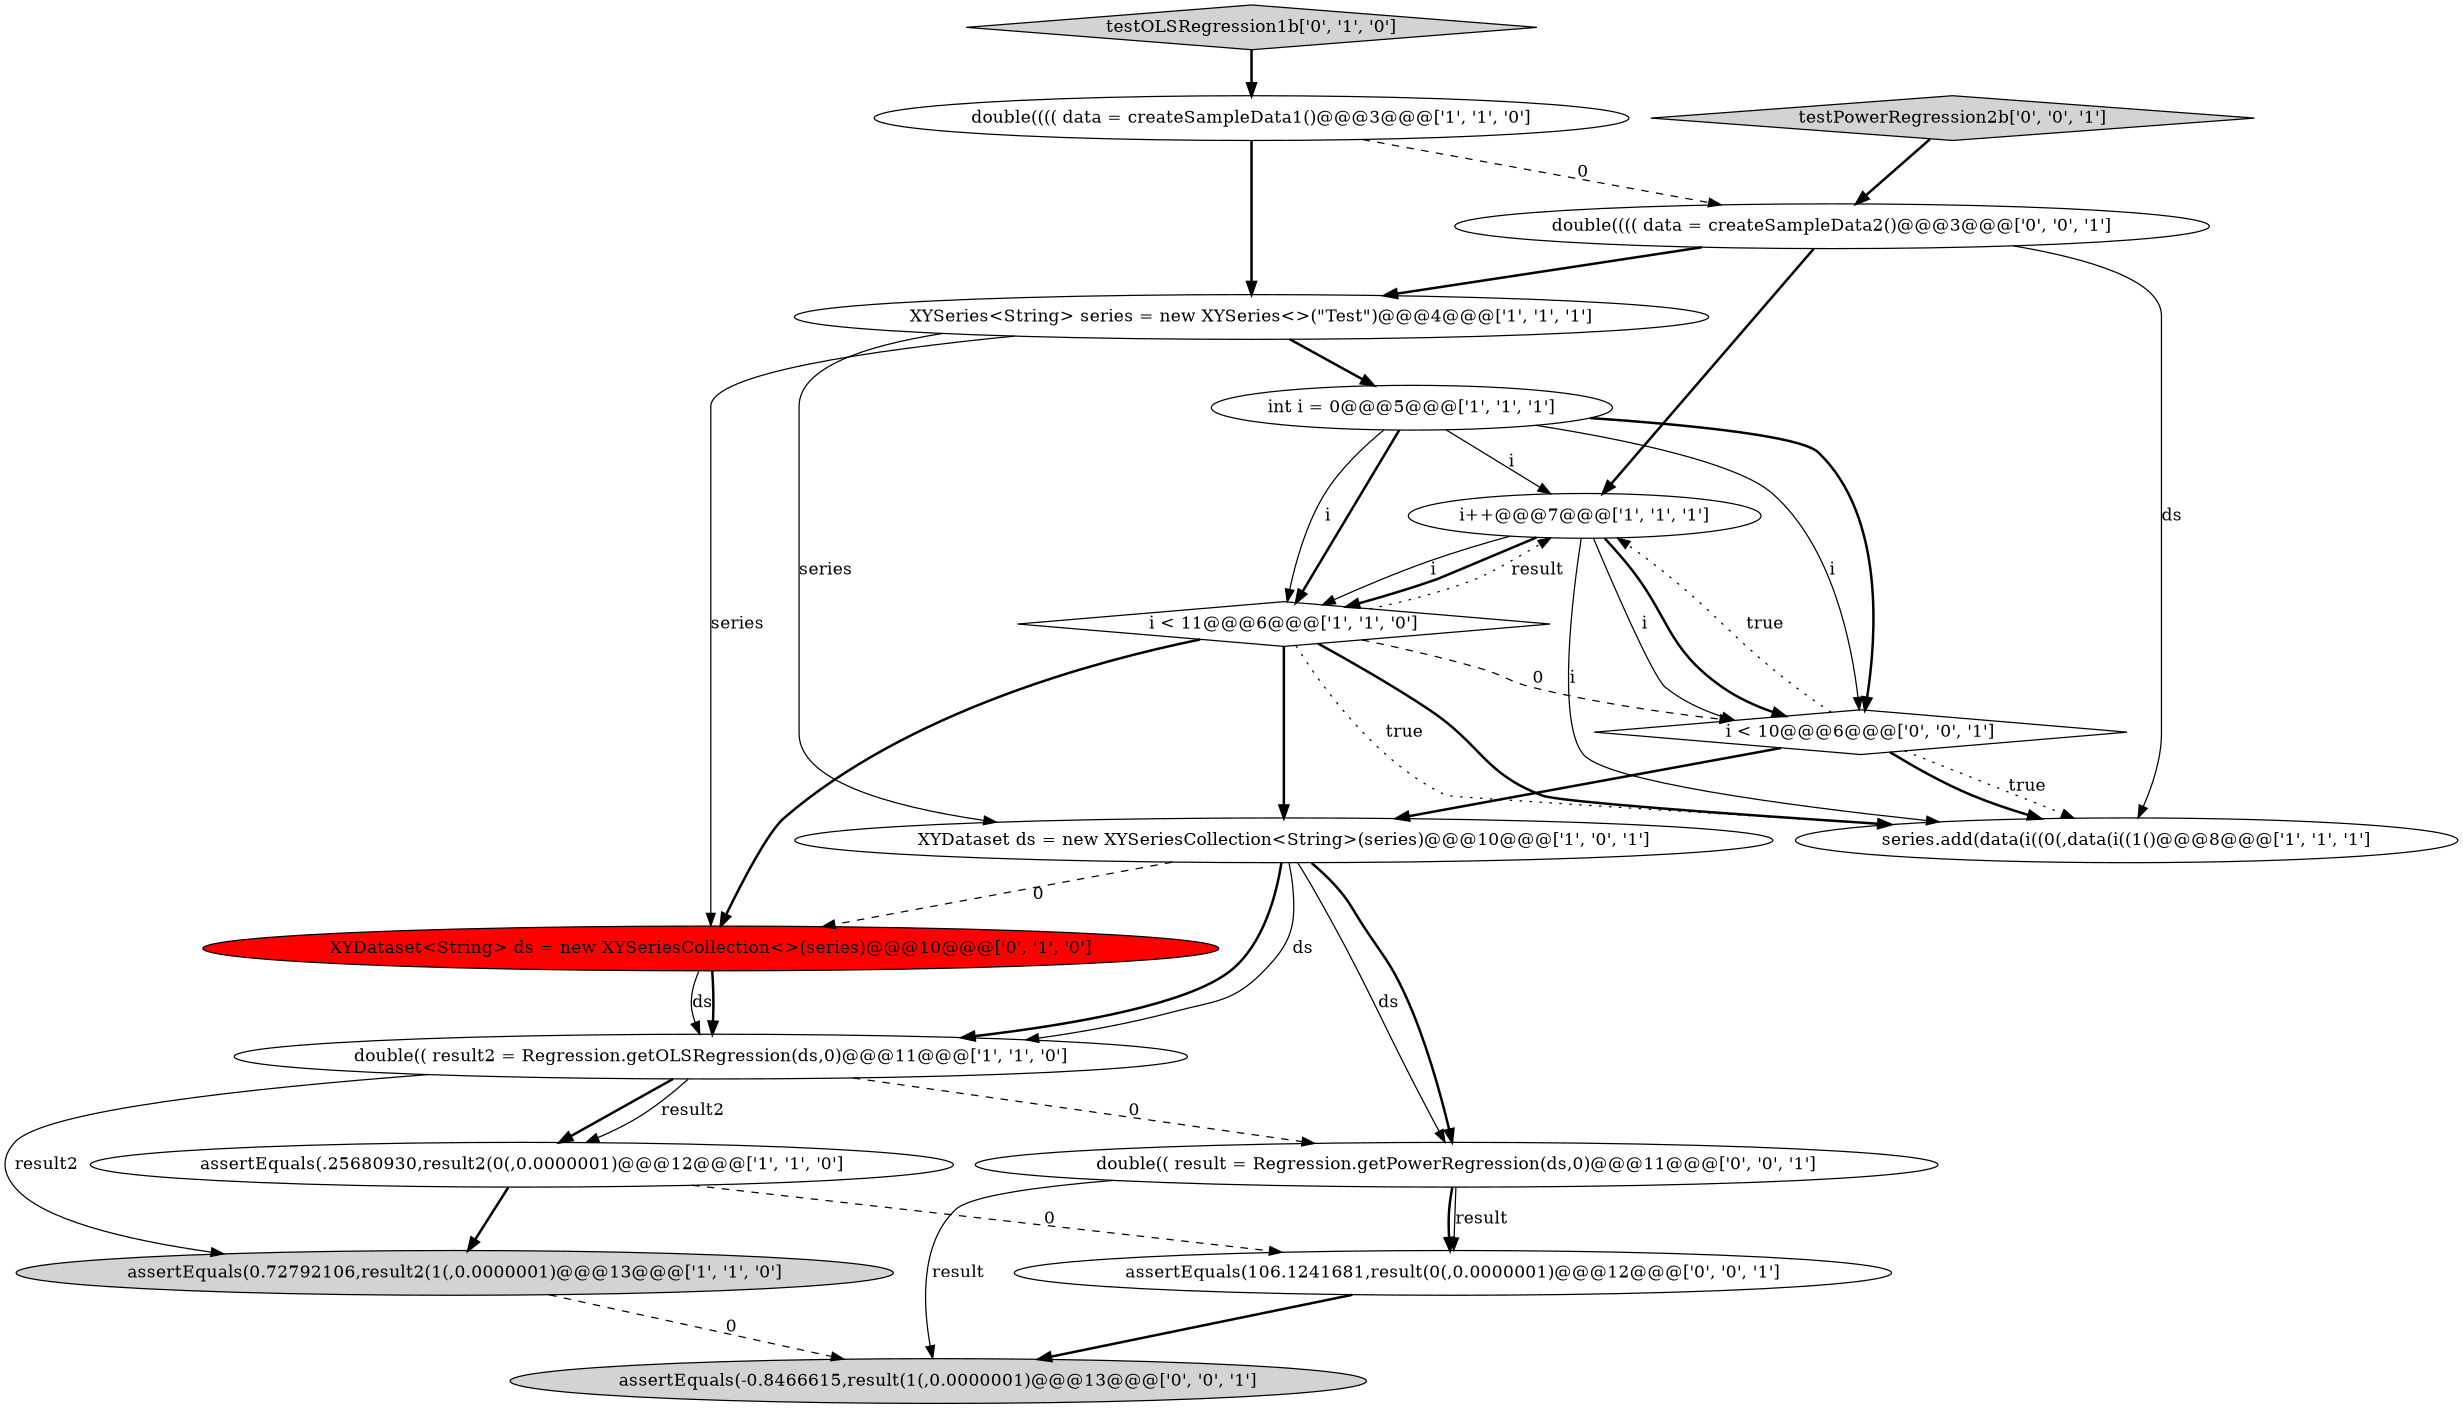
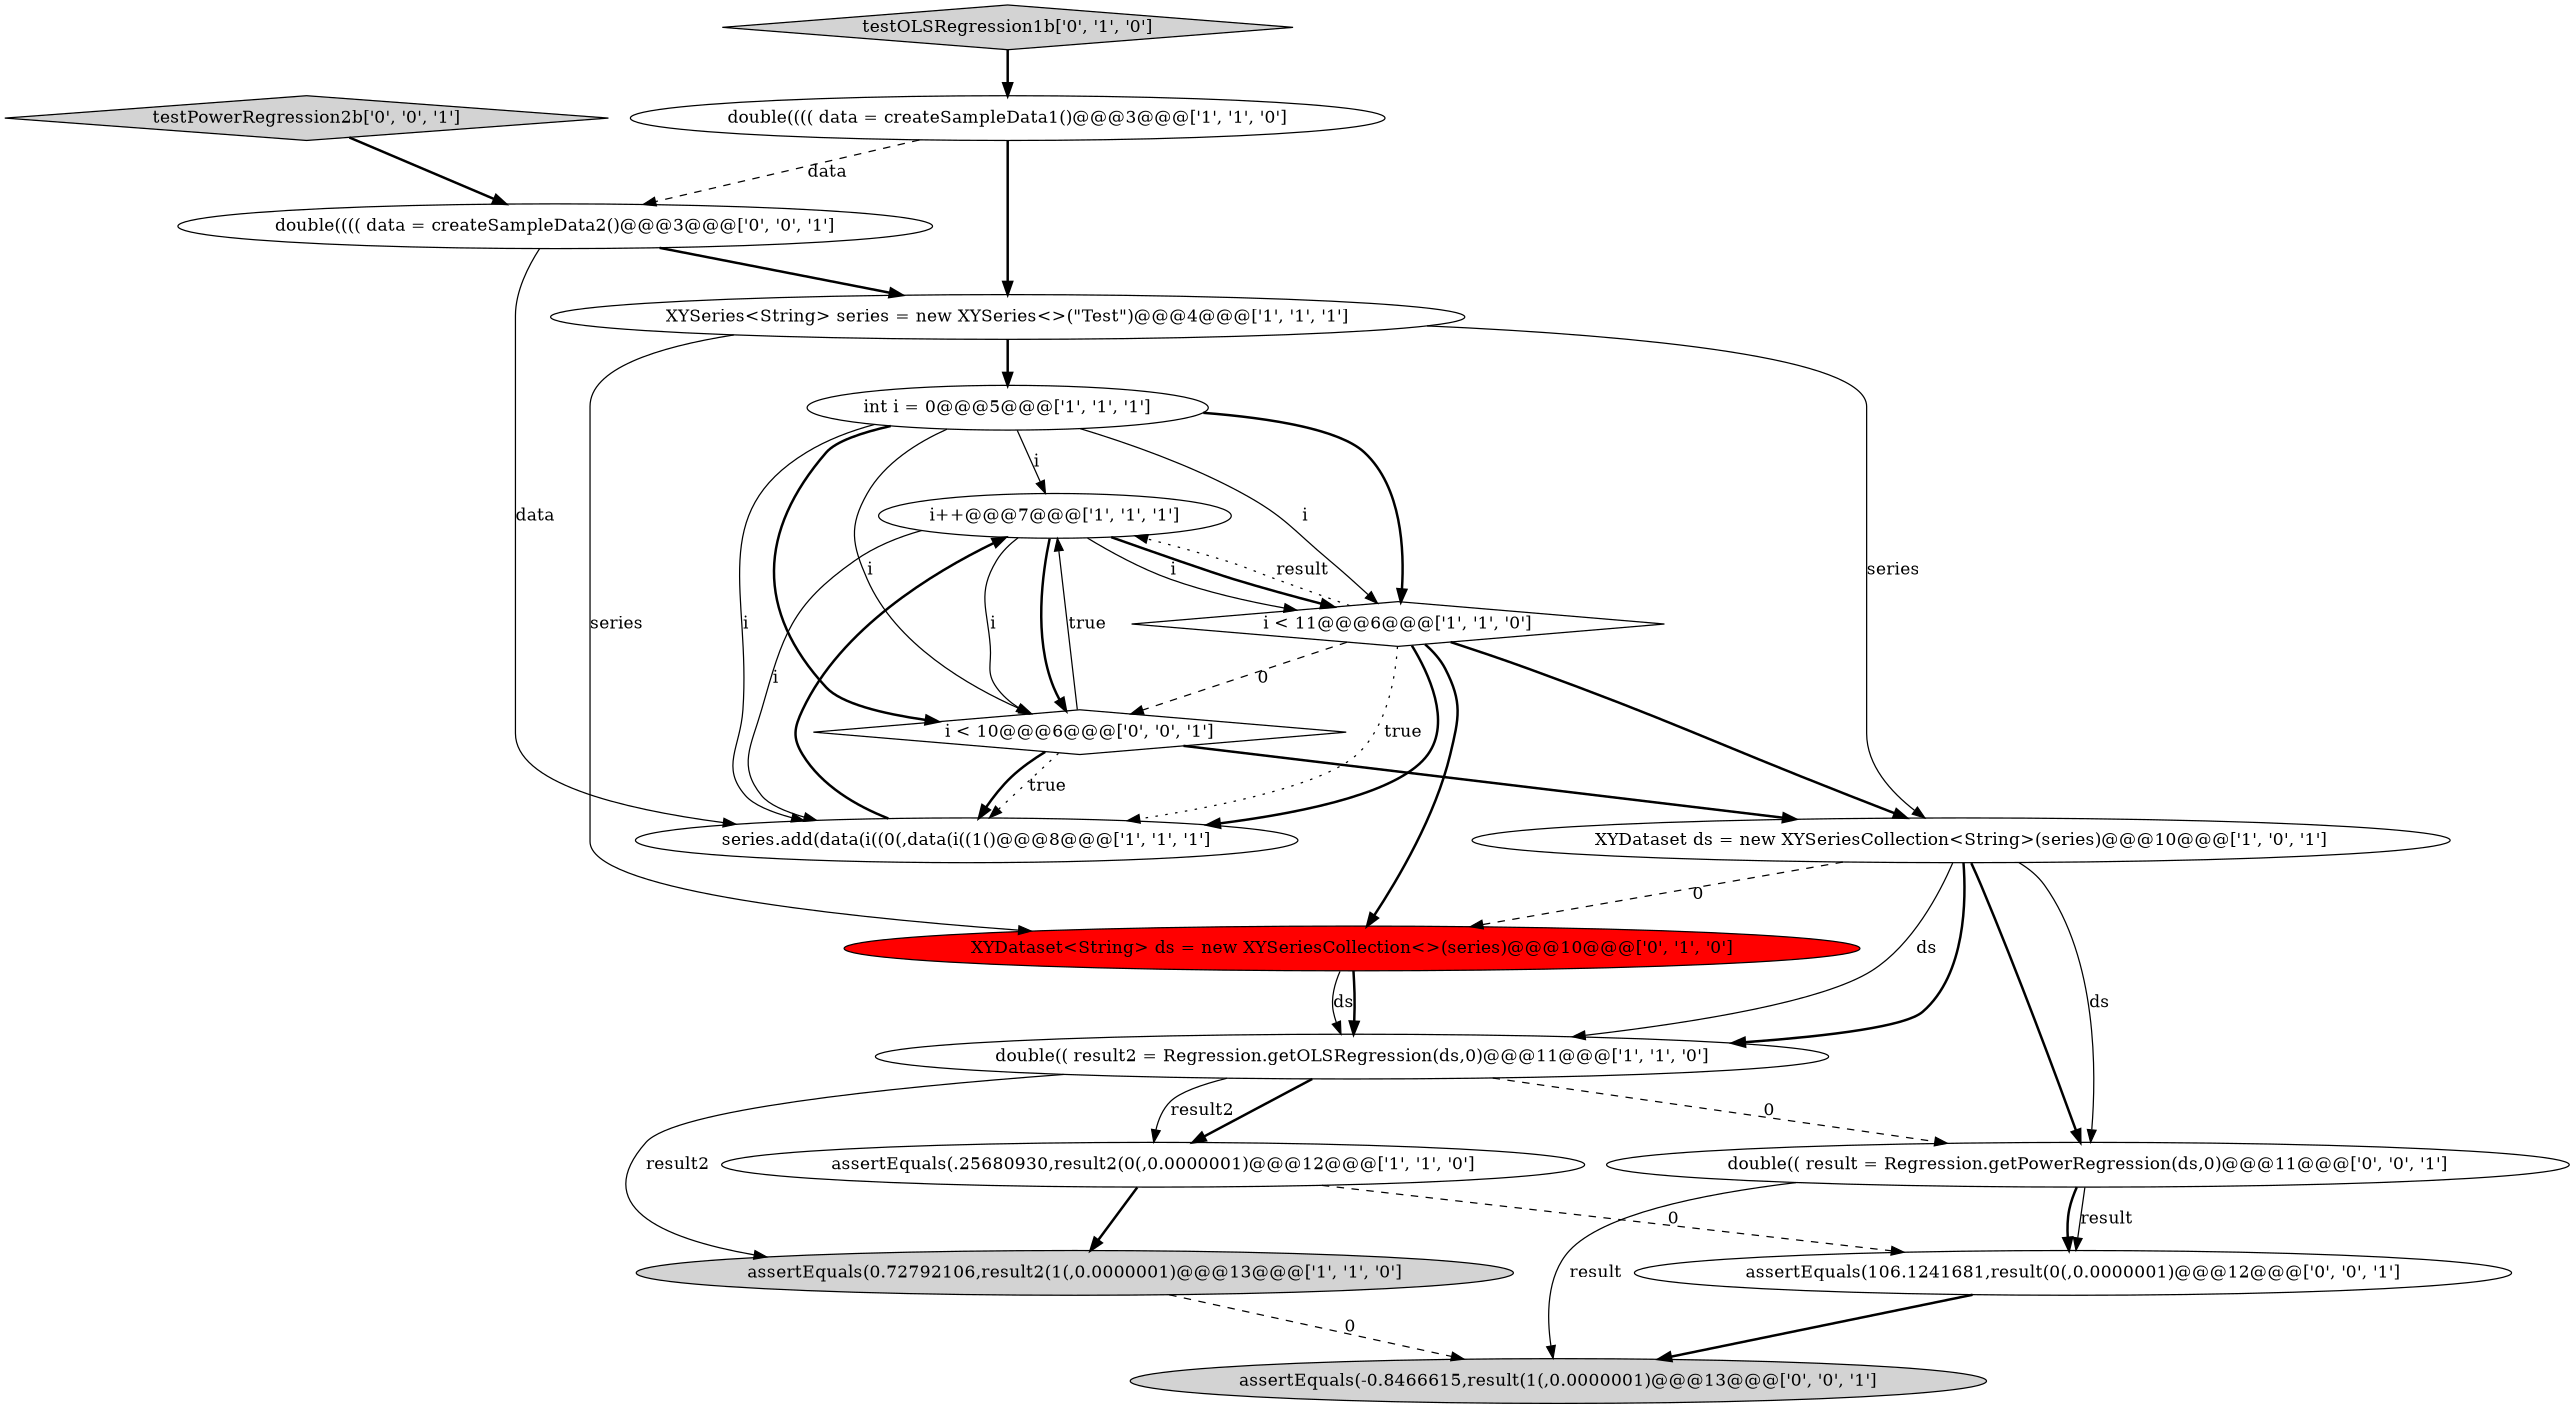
(1583, 172) -> (827, 172)
(1712, 366) -> (830, 667)
(2172, 516) -> (535, 516)
none -> (741, 603)
(1729, 630) -> (1068, 630)
